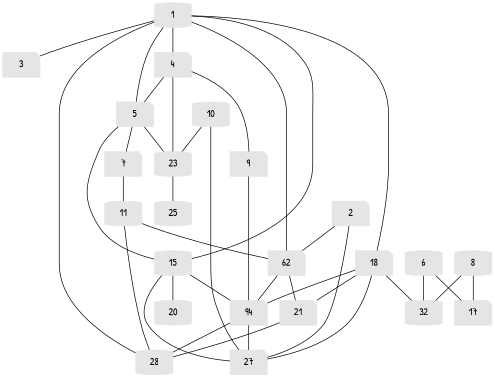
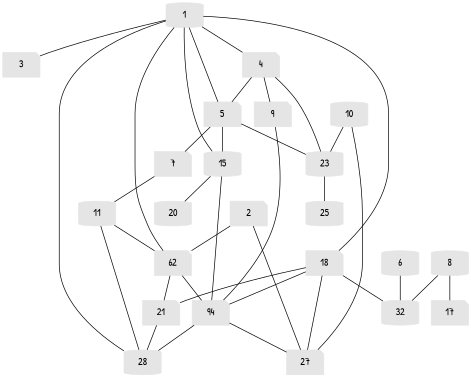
(445, 285) -> none
(161, 338) -> none
